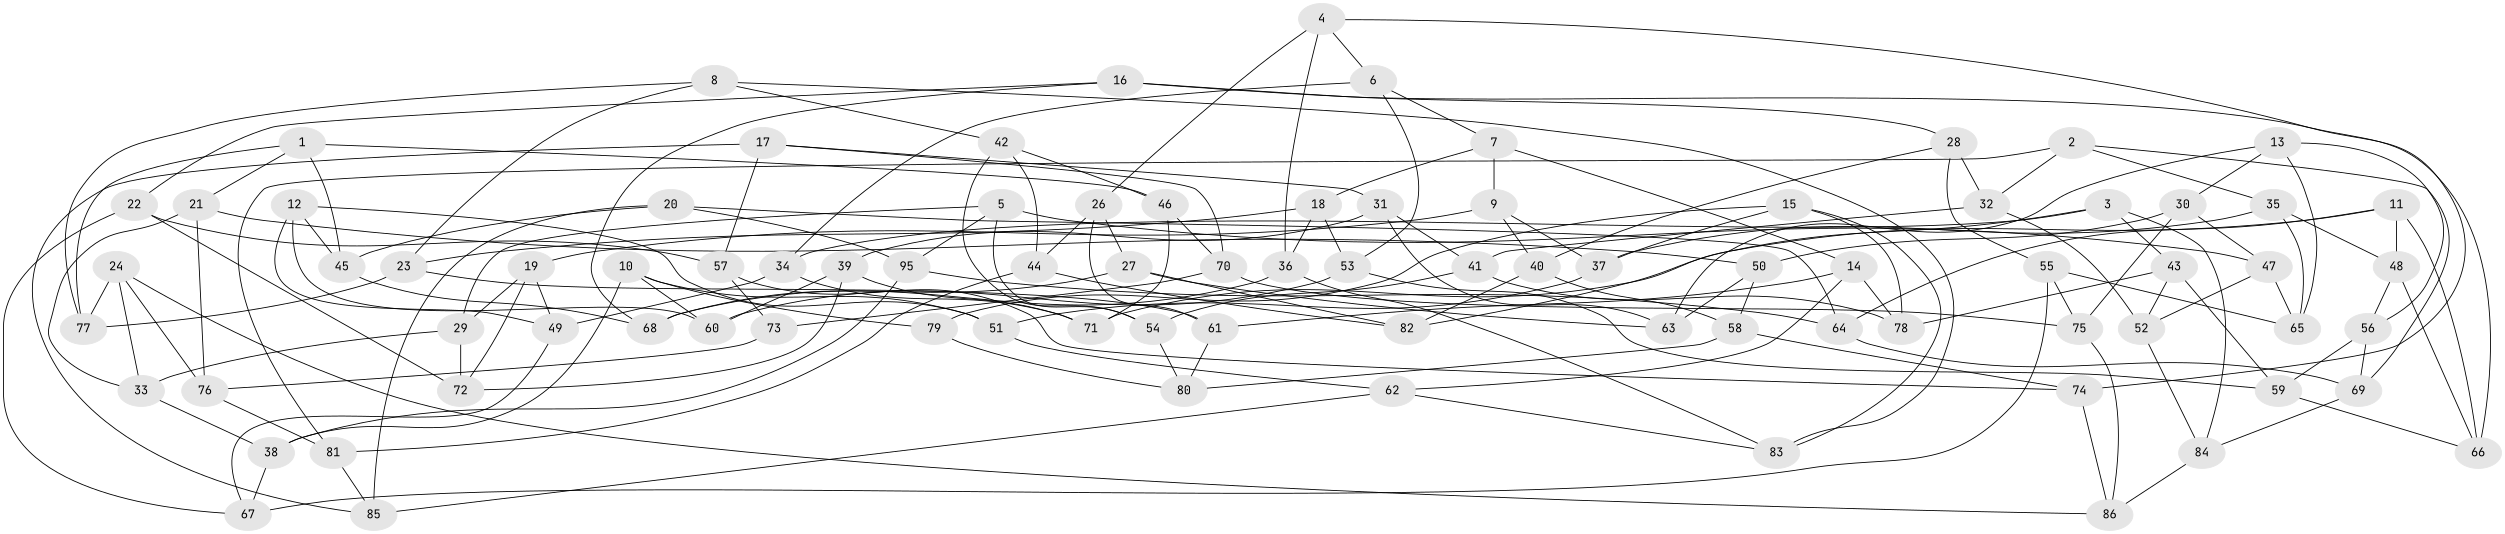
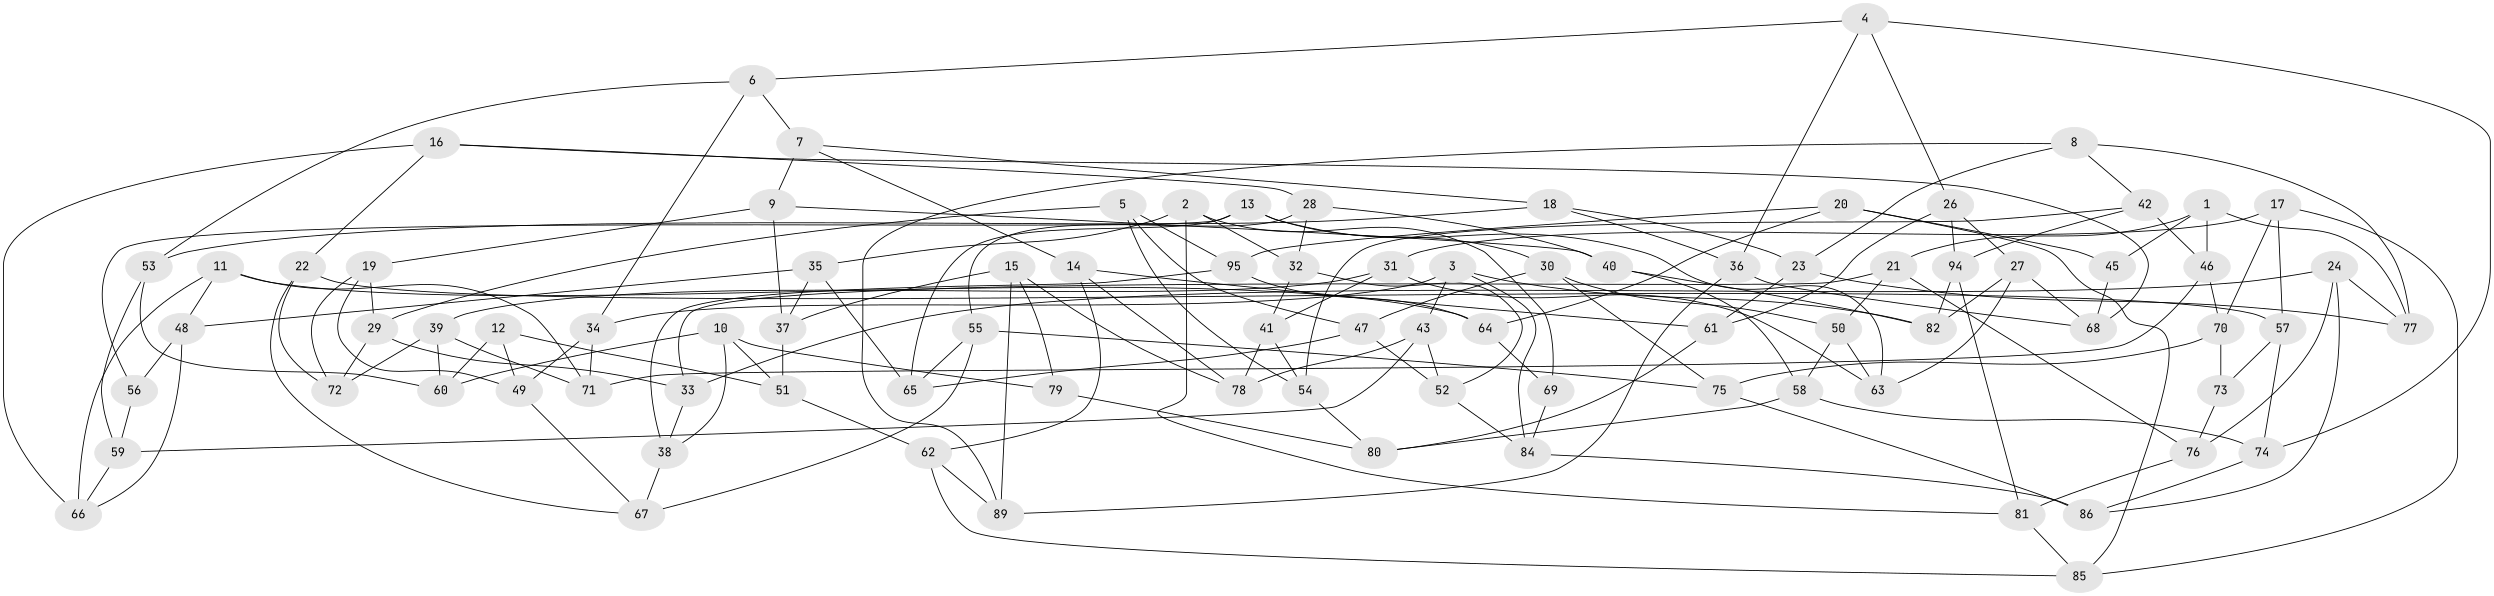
(318, 236) -> none
(1034, 267) -> (1956, 267)
(2363, 360) -> none
(1776, 453) -> (1001, 515)
